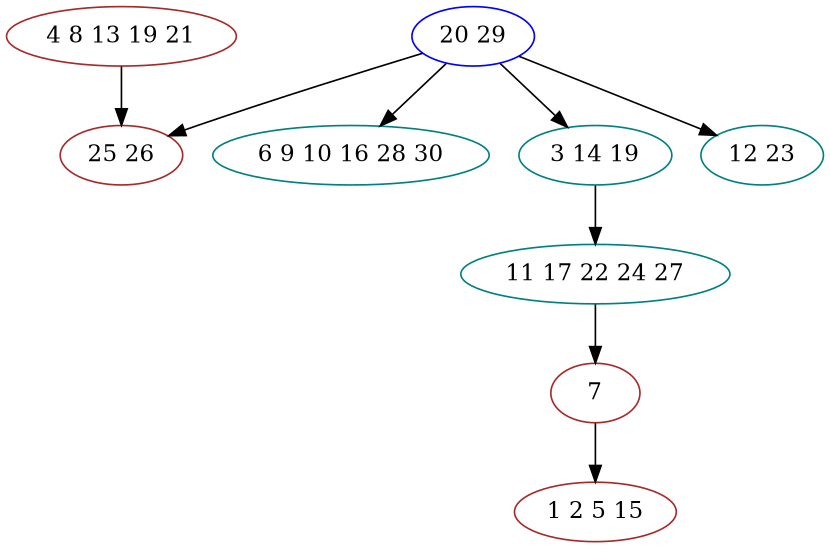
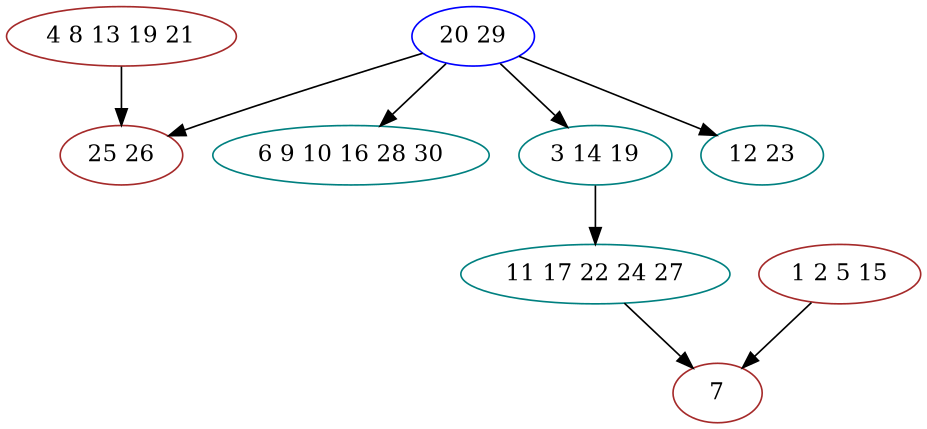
(595, 444) -> (783, 330)
